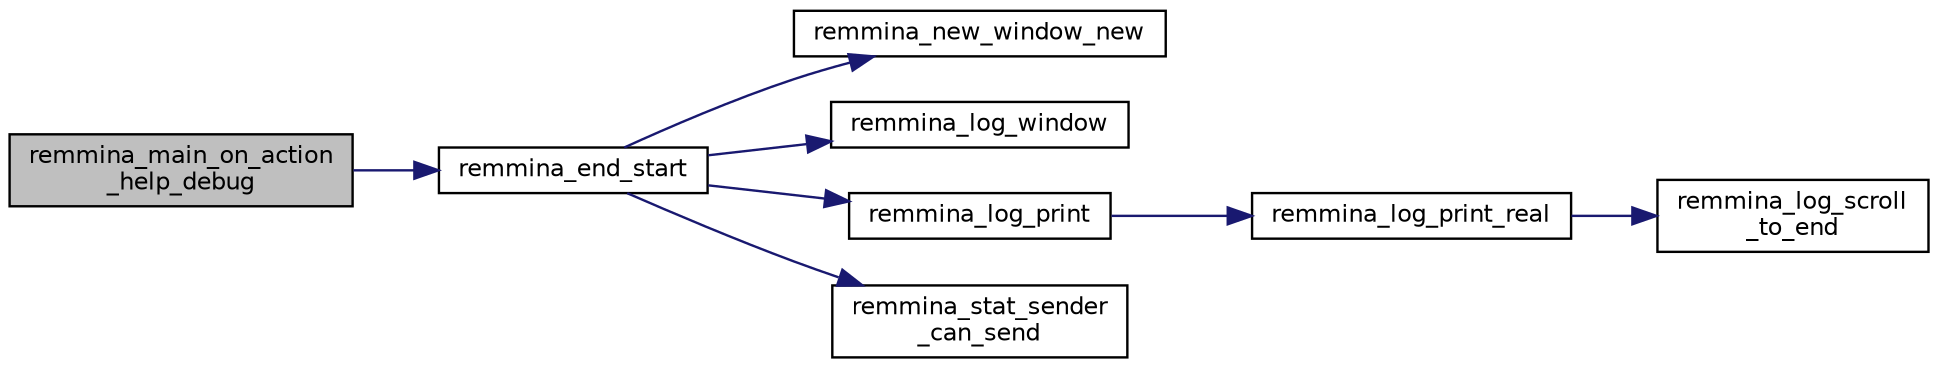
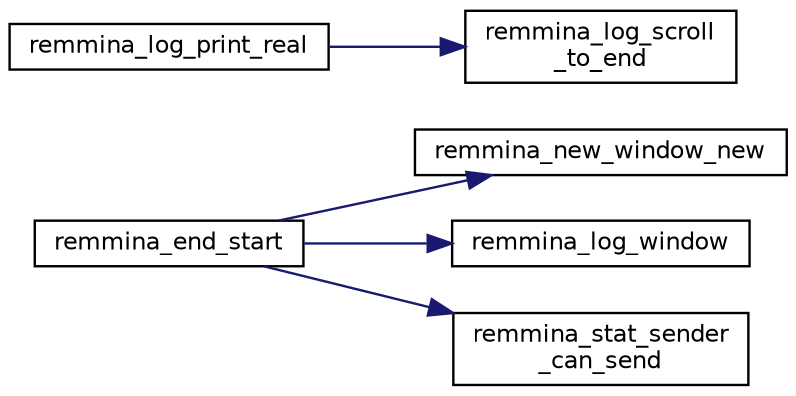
(181, 170) -> none
(980, 216) -> none
